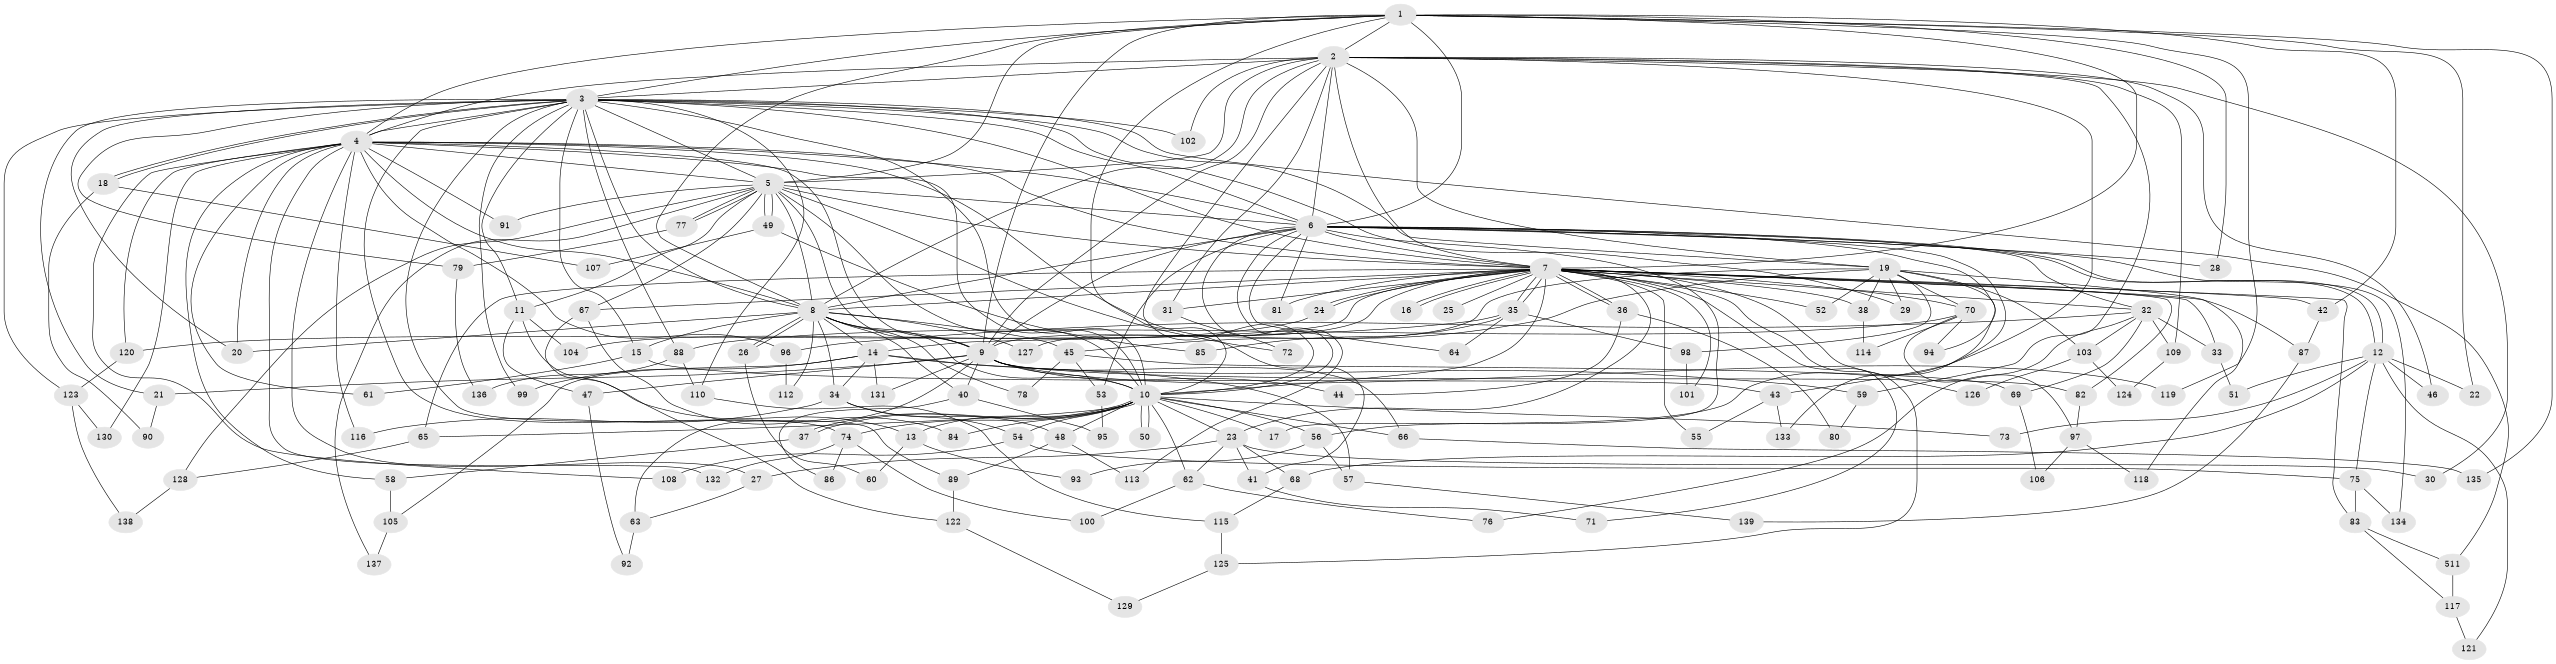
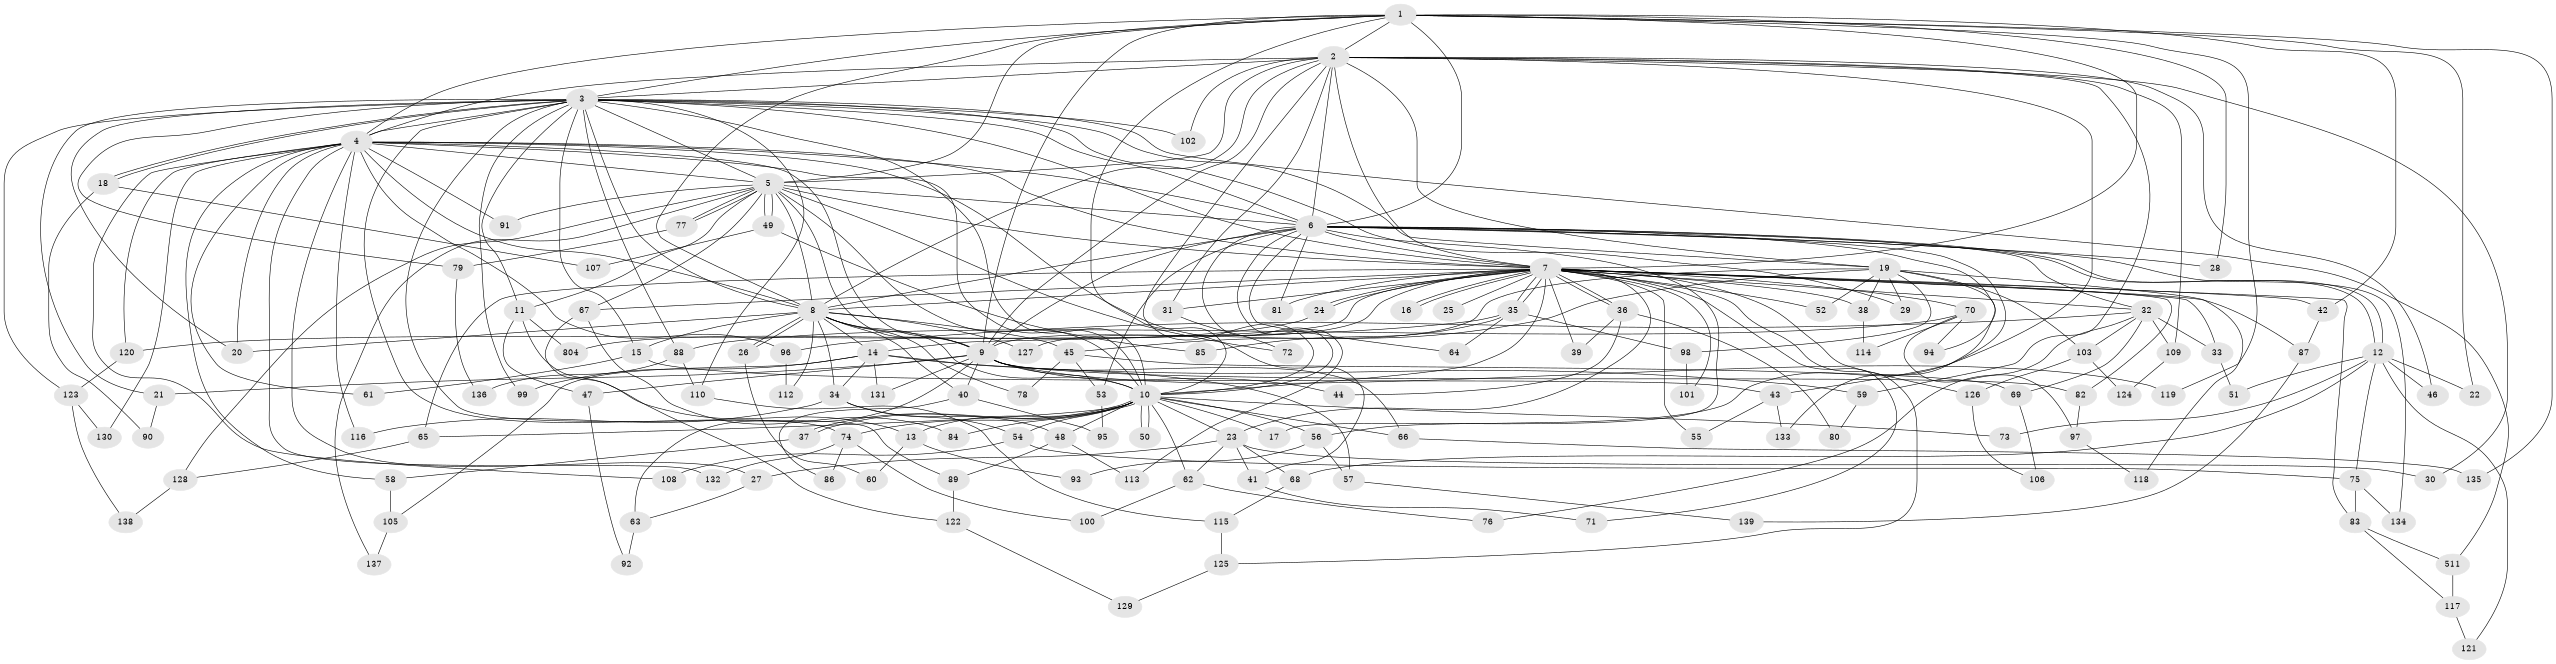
(1928, 290) -> none
(571, 353) -> (571, 353)
none -> (1577, 353)
(2057, 459) -> (1984, 448)
